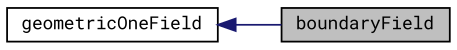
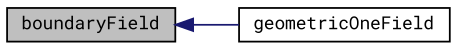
(259, 25) -> (216, 25)
